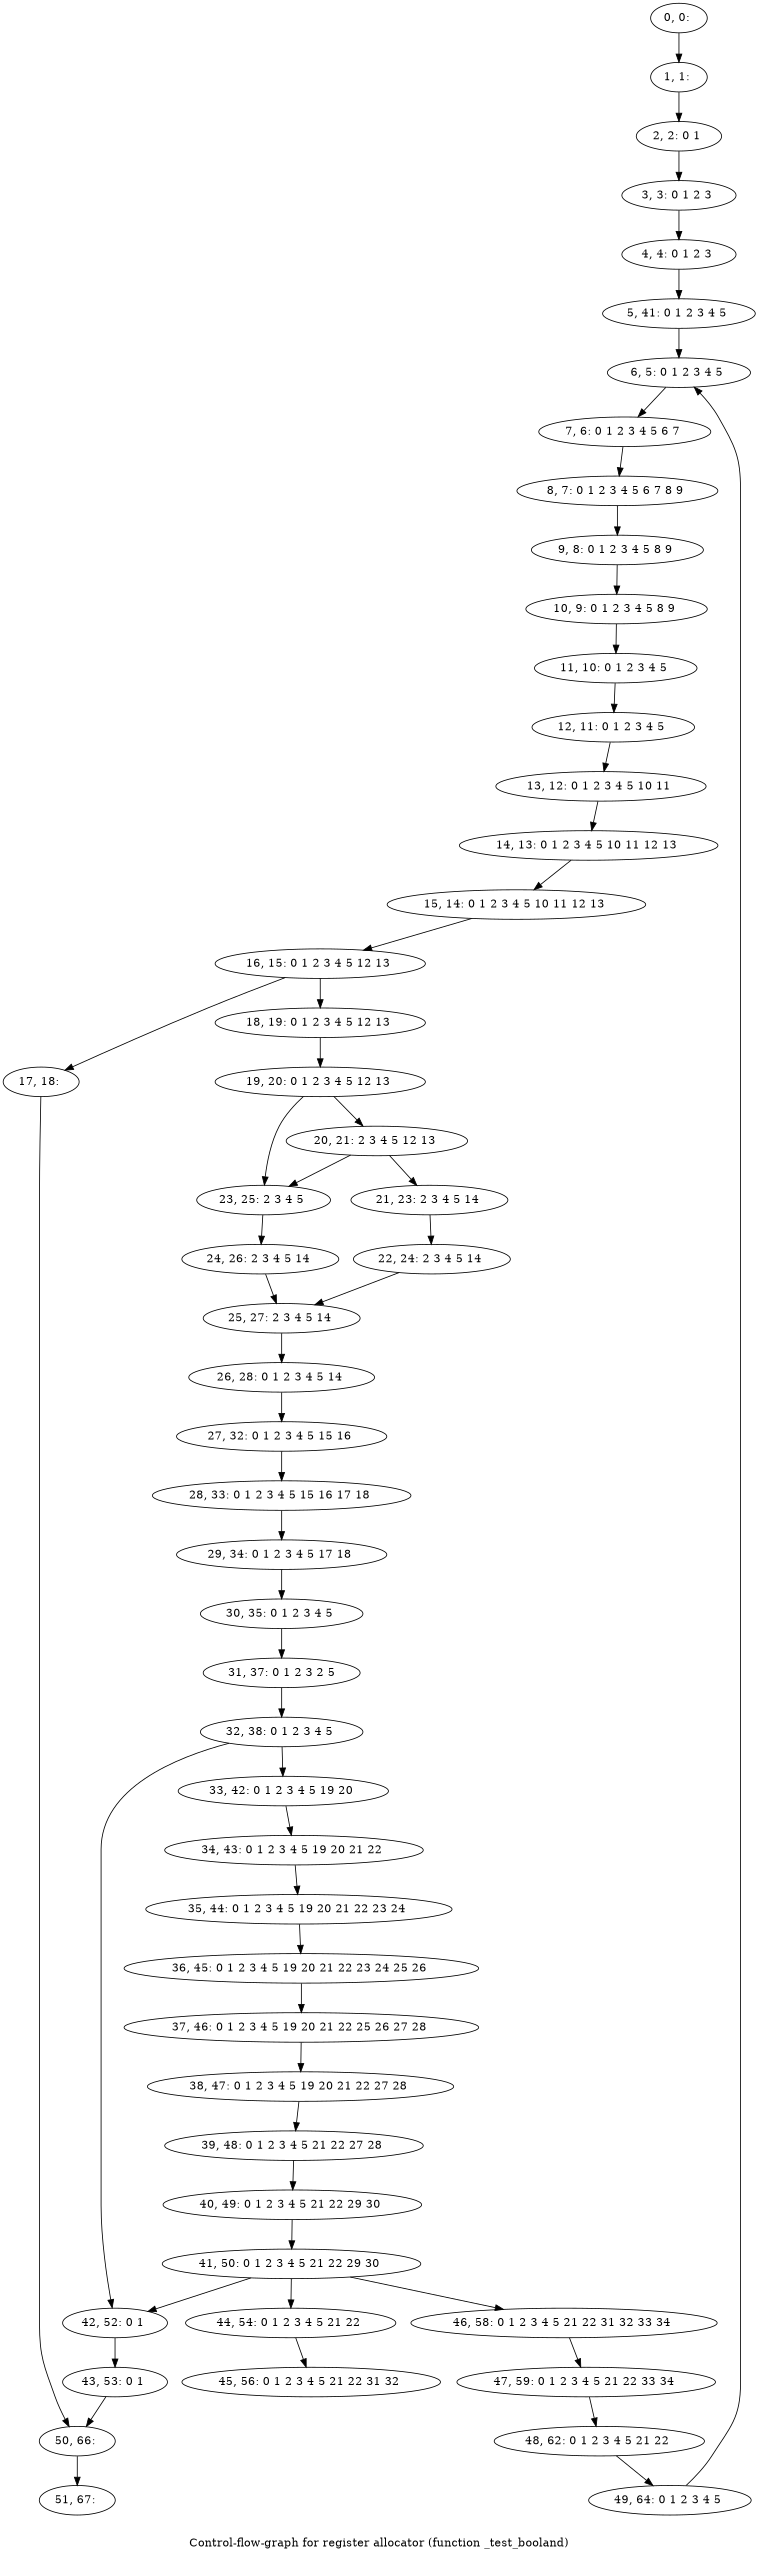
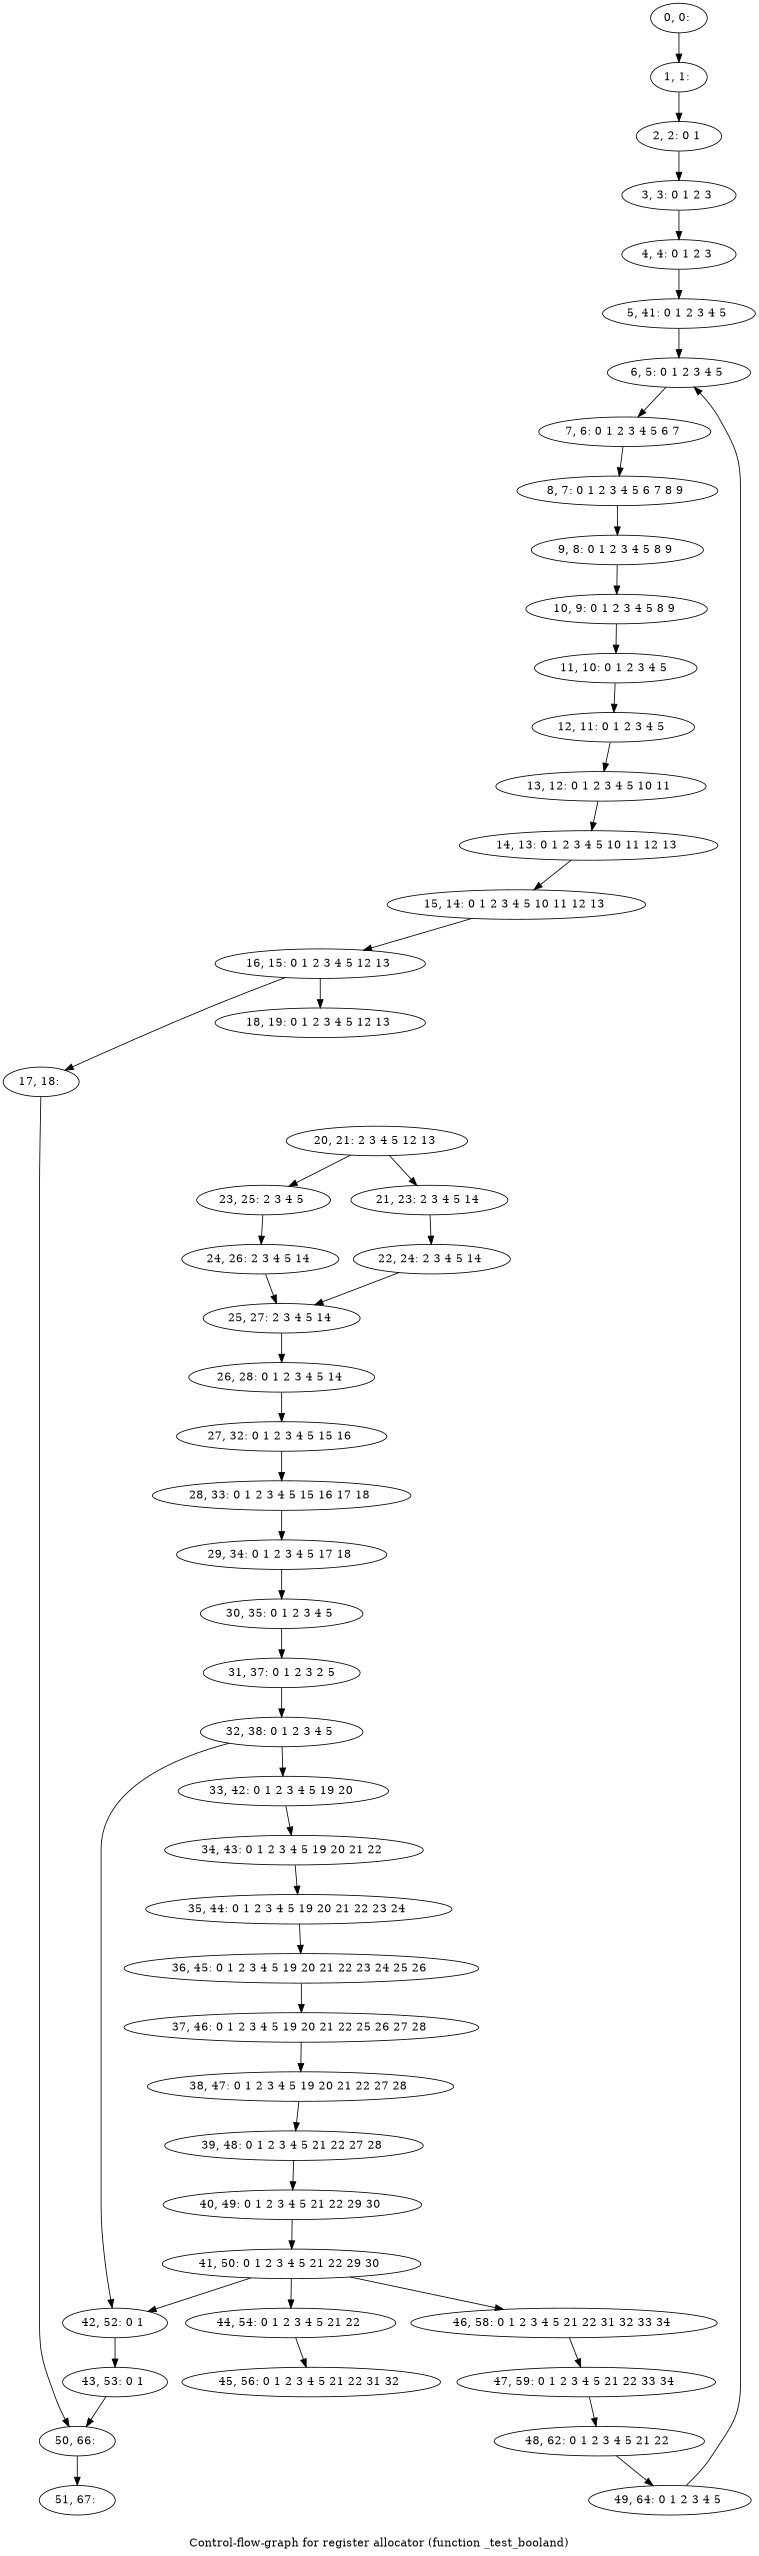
(320, 1082) -> none
